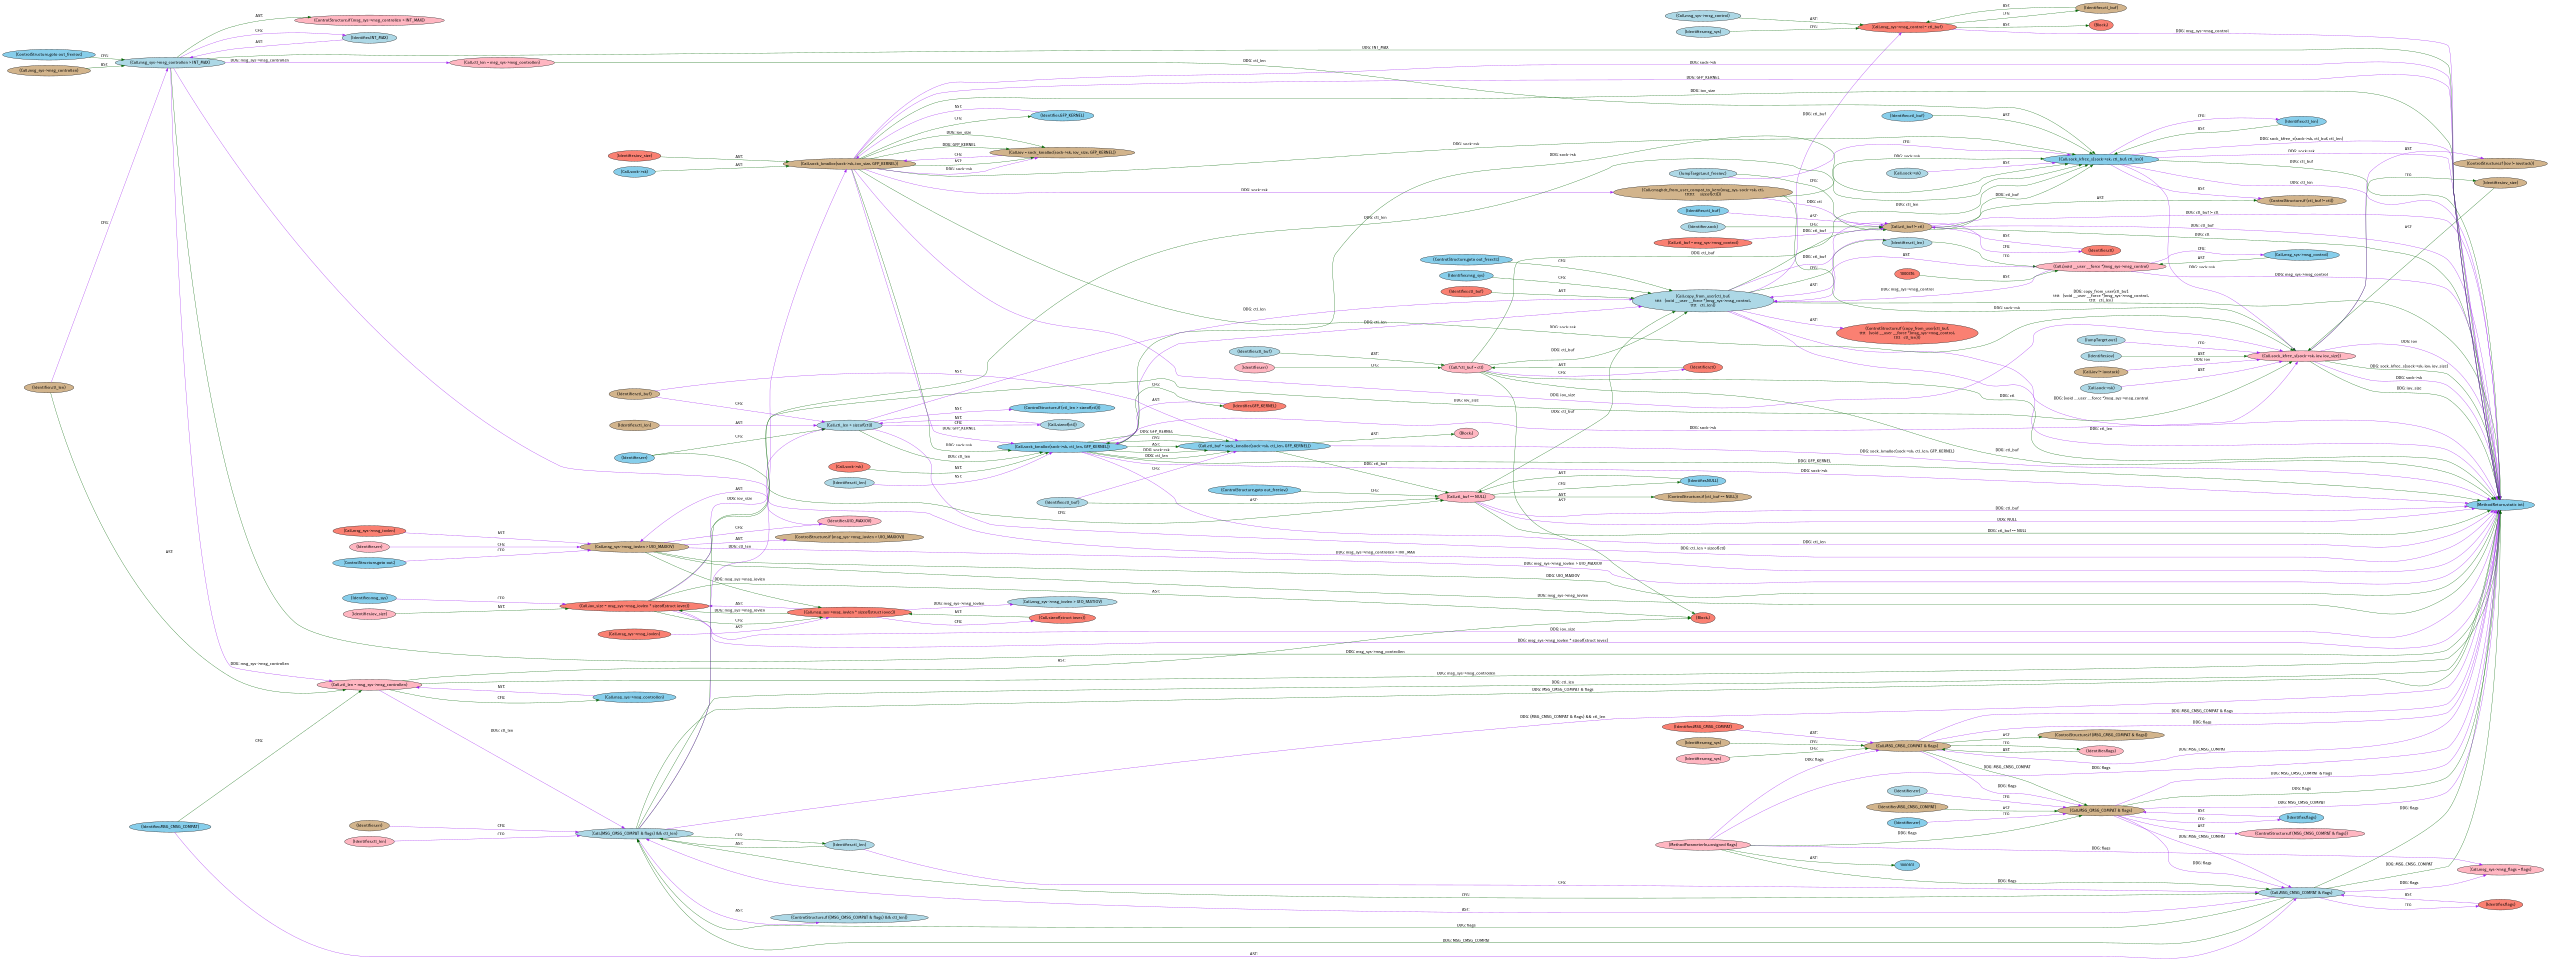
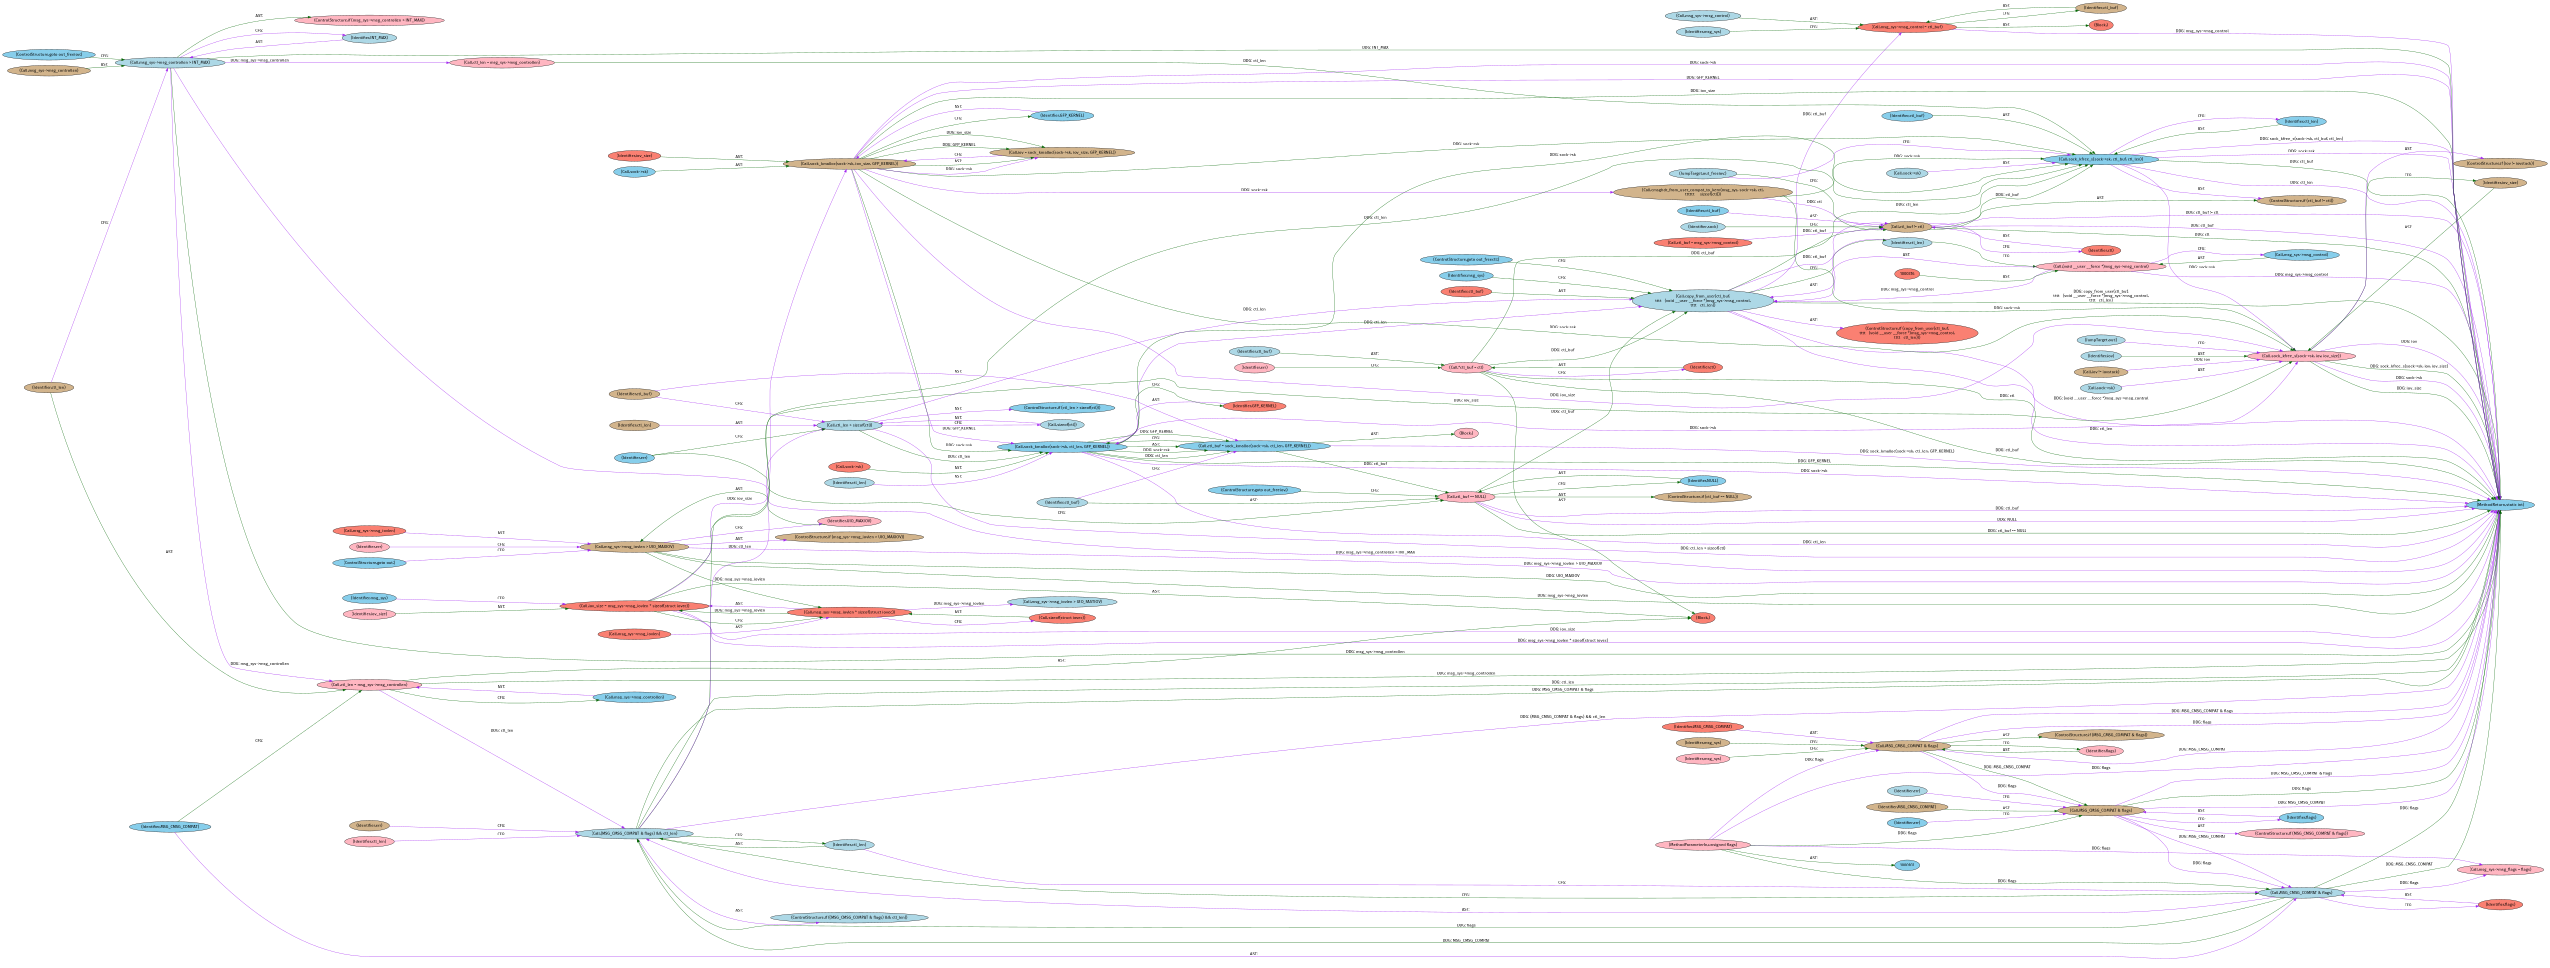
(735, 492) -> (735, 492)
